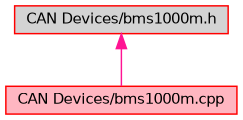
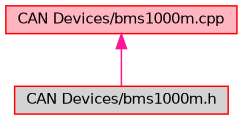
(121, 67) -> (121, 67)
